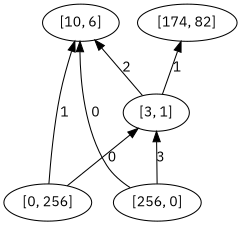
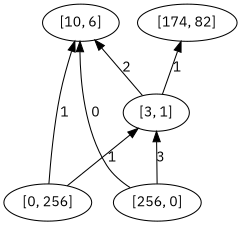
(112, 158) -> (112, 158)
